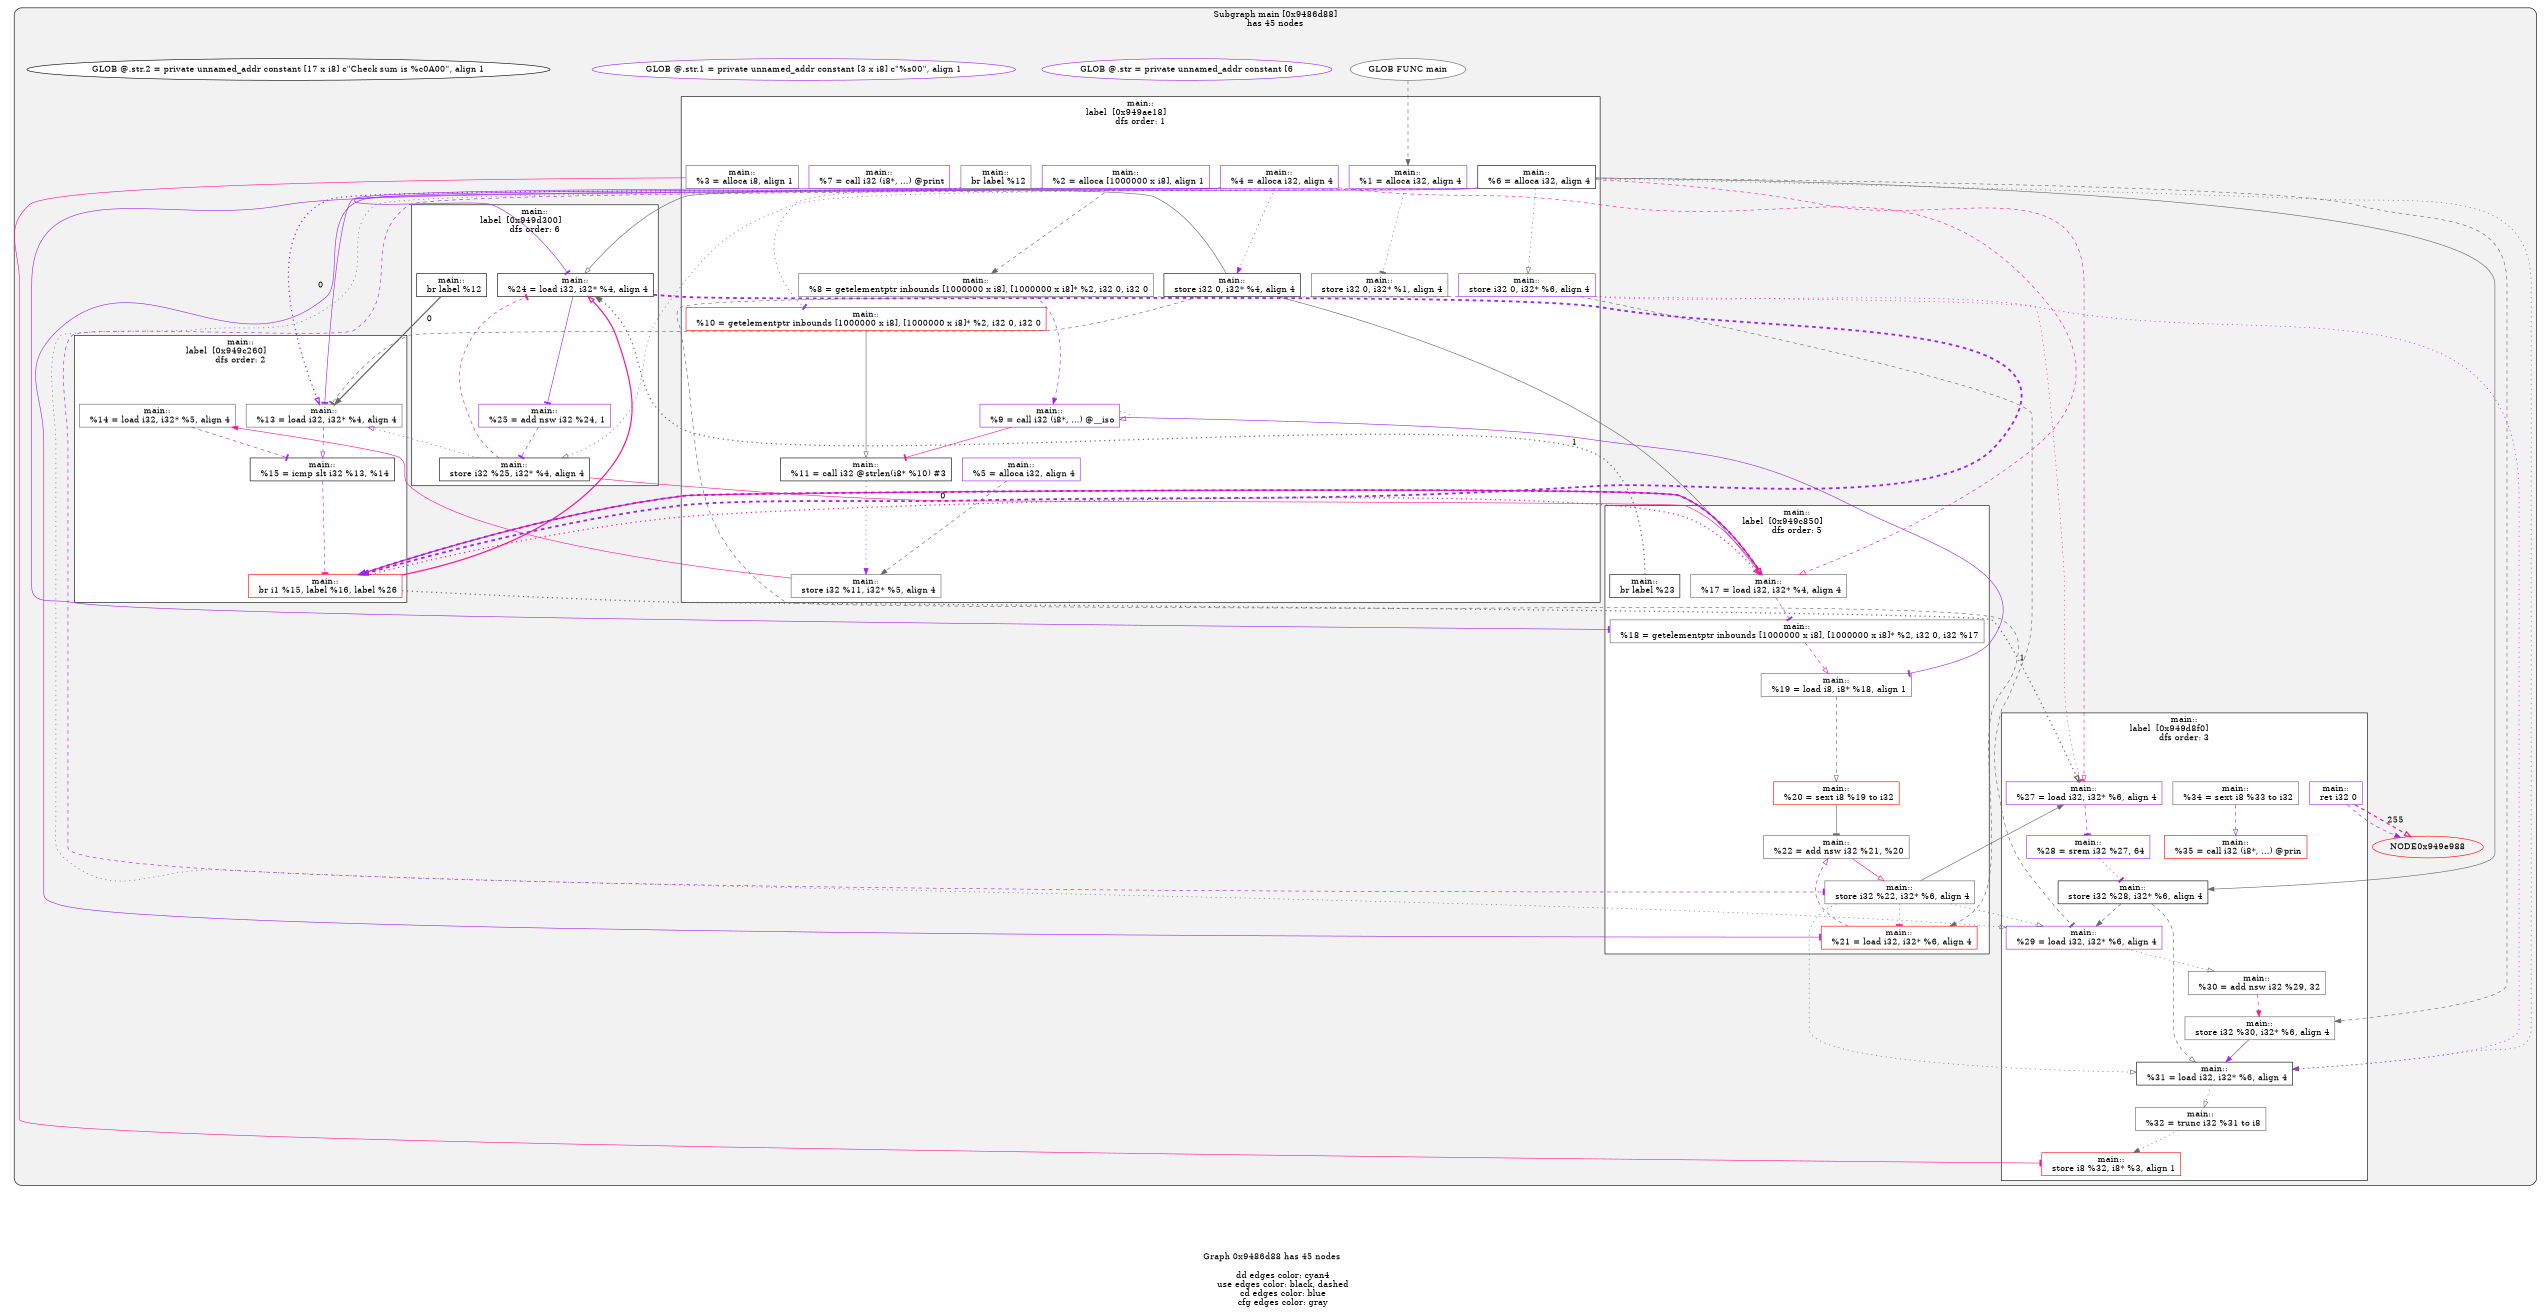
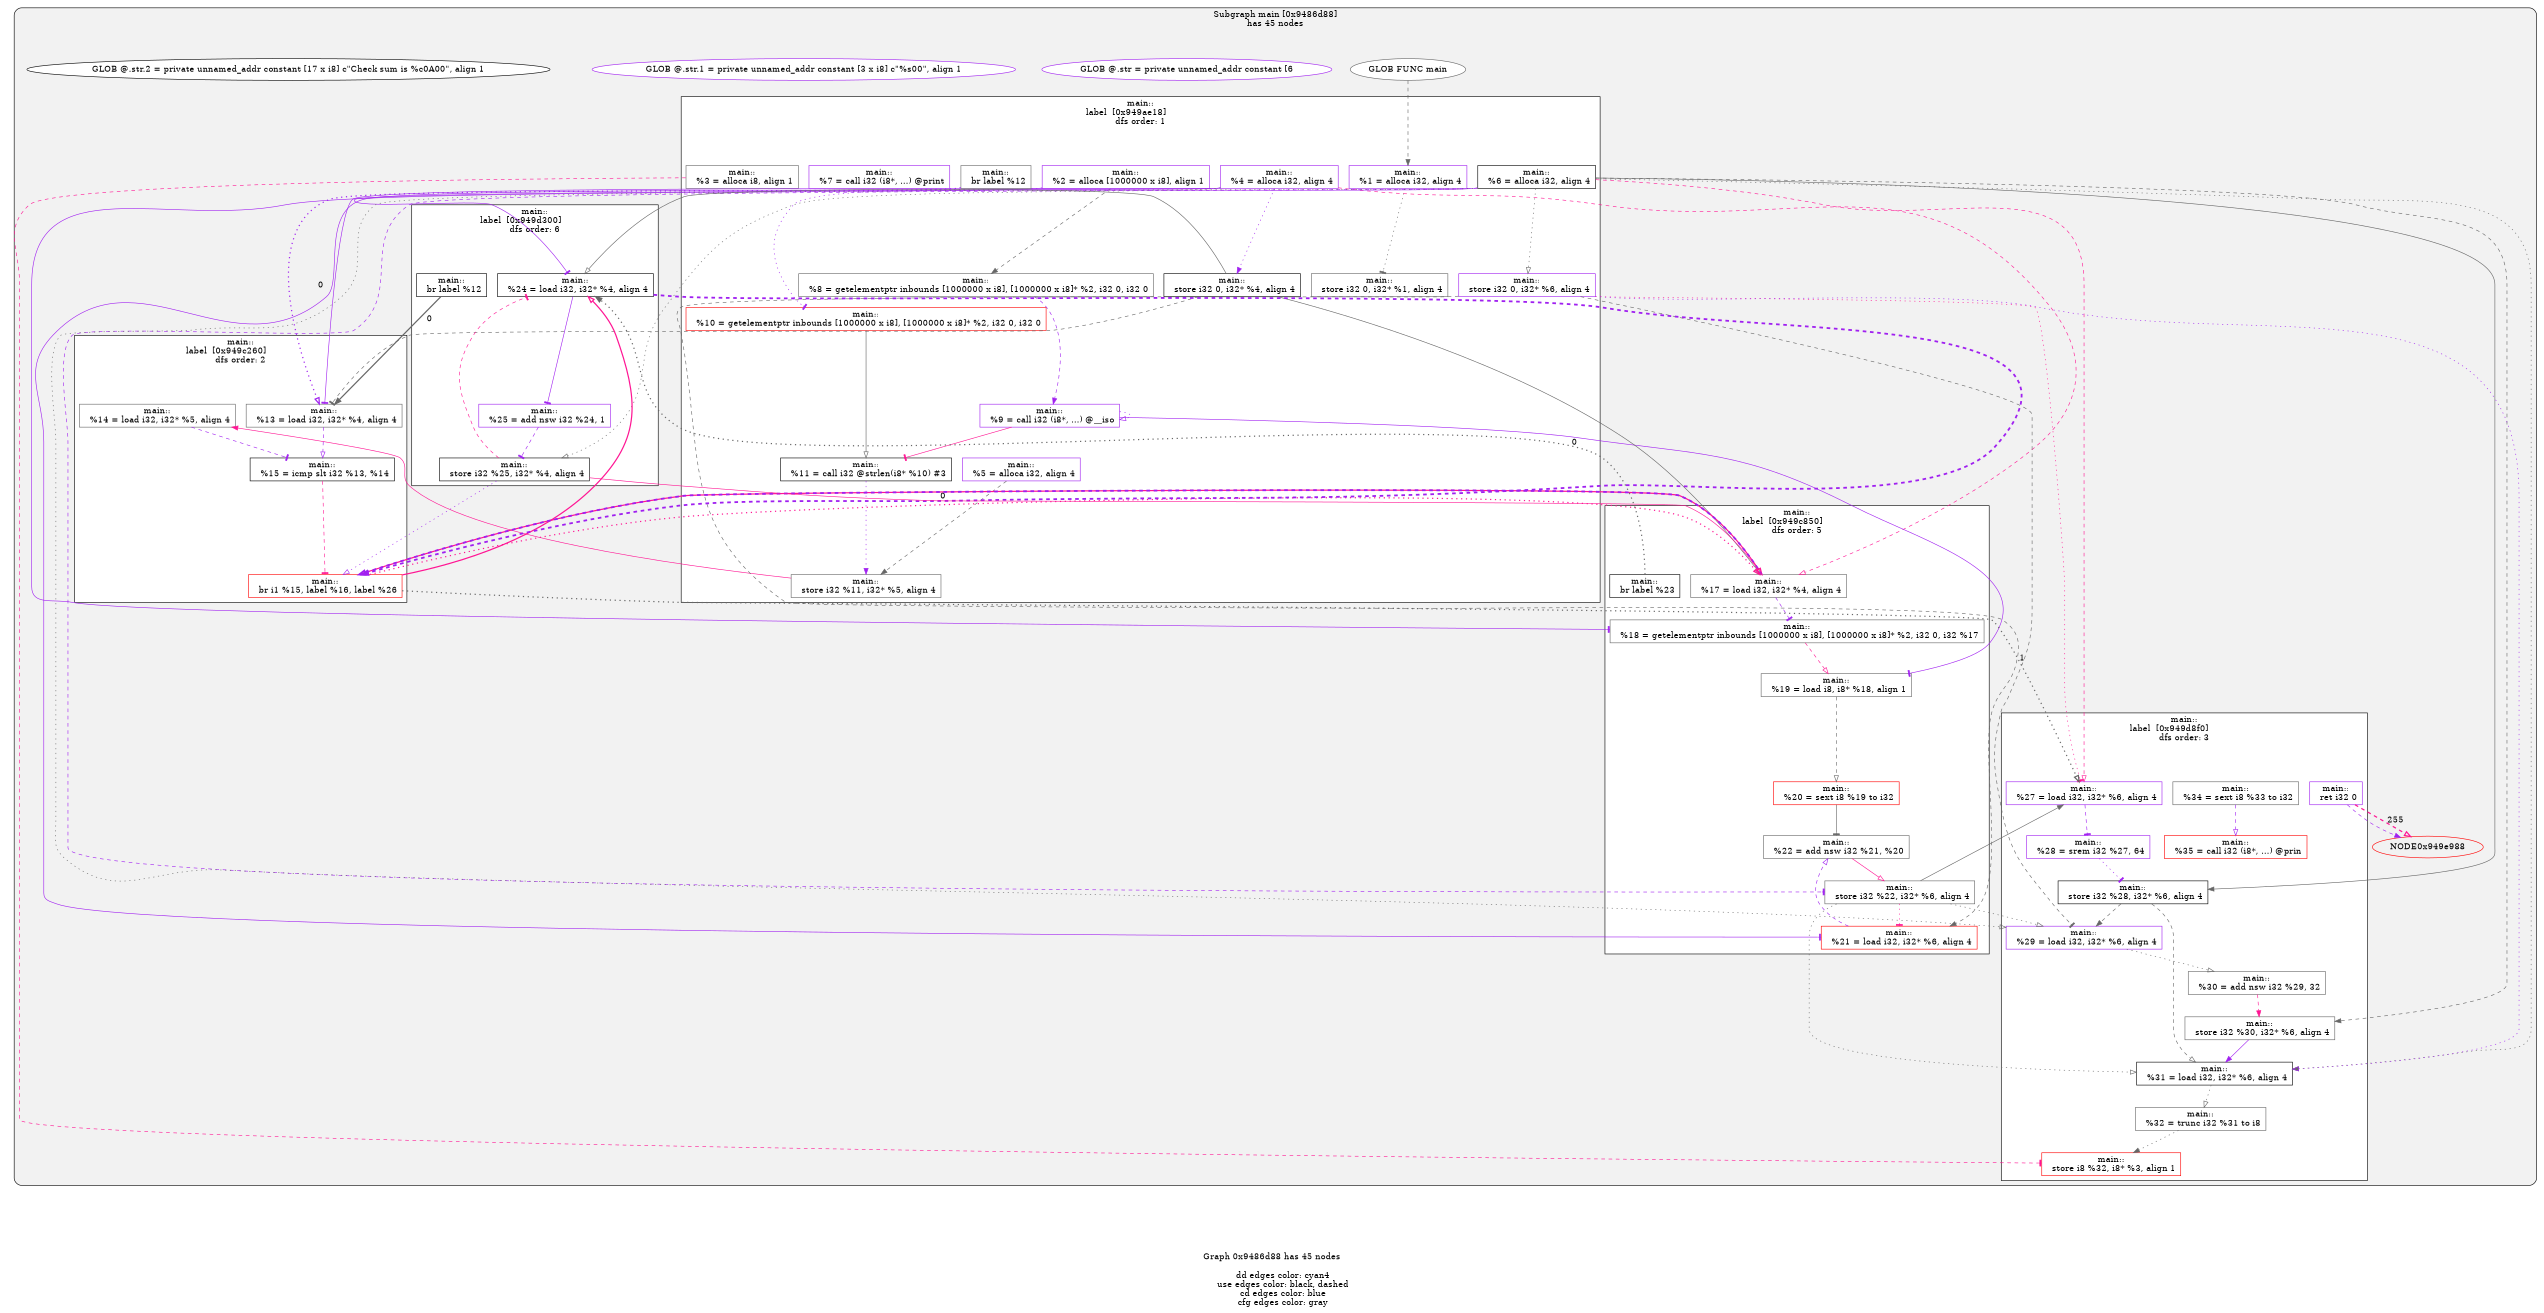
(426, 443) -> (423, 526)
(1575, 443) -> (1575, 443)
(240, 1135) -> (240, 1135)
